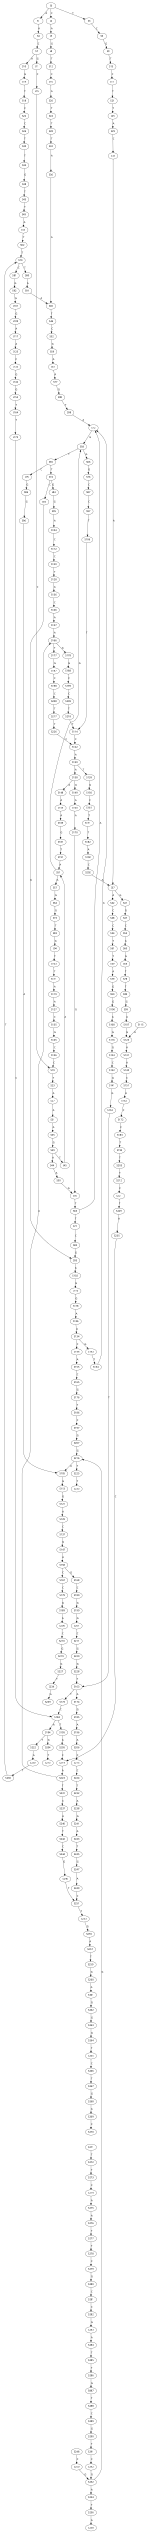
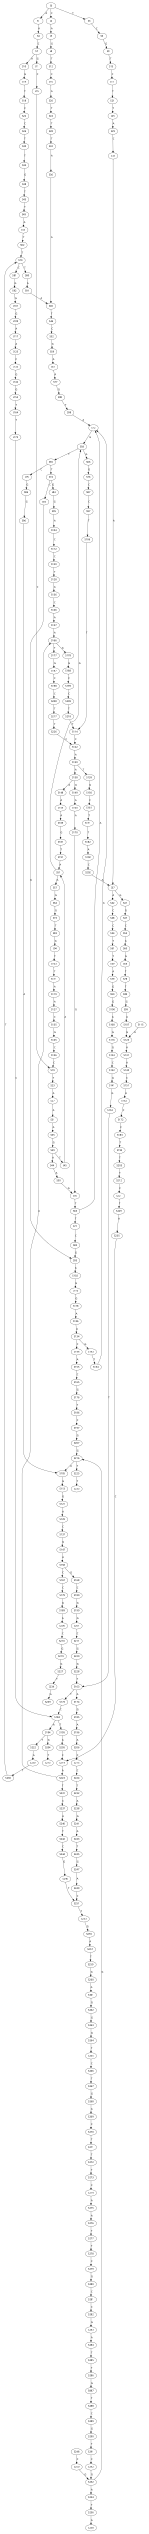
none -> (91, 2139)
